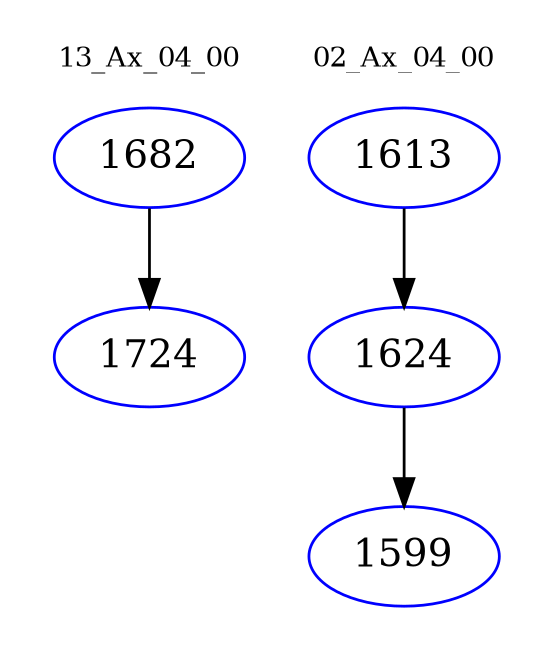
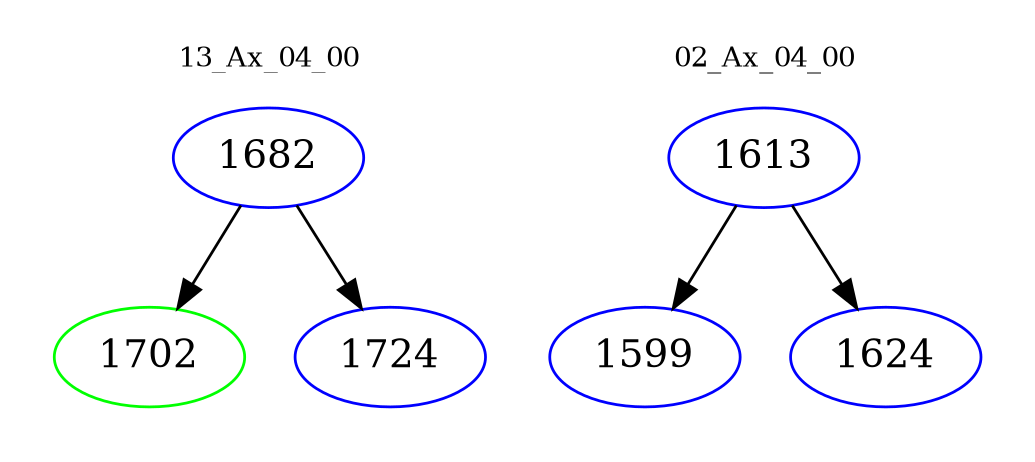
none -> (149, 357)
(404, 443) -> (712, 245)
